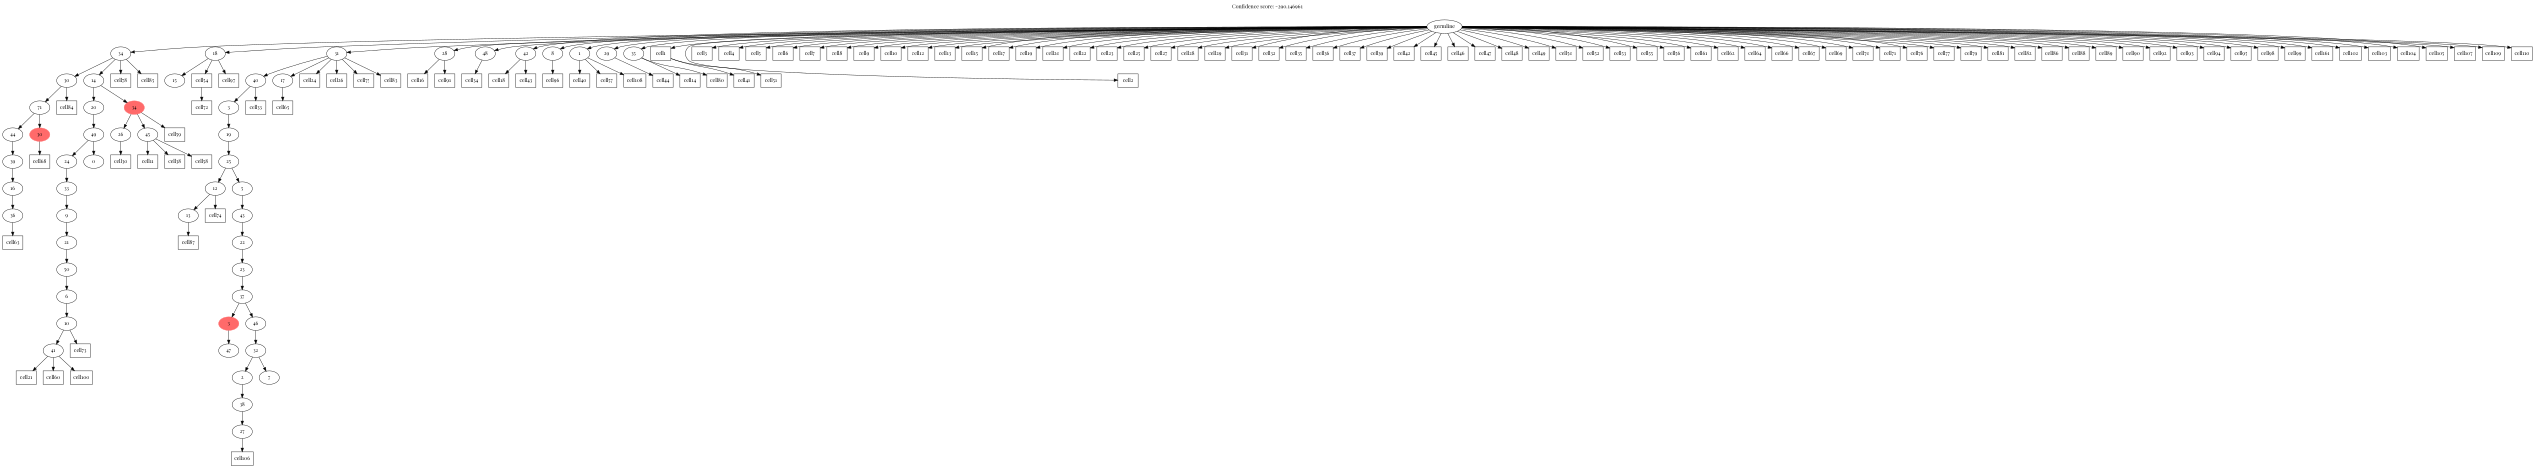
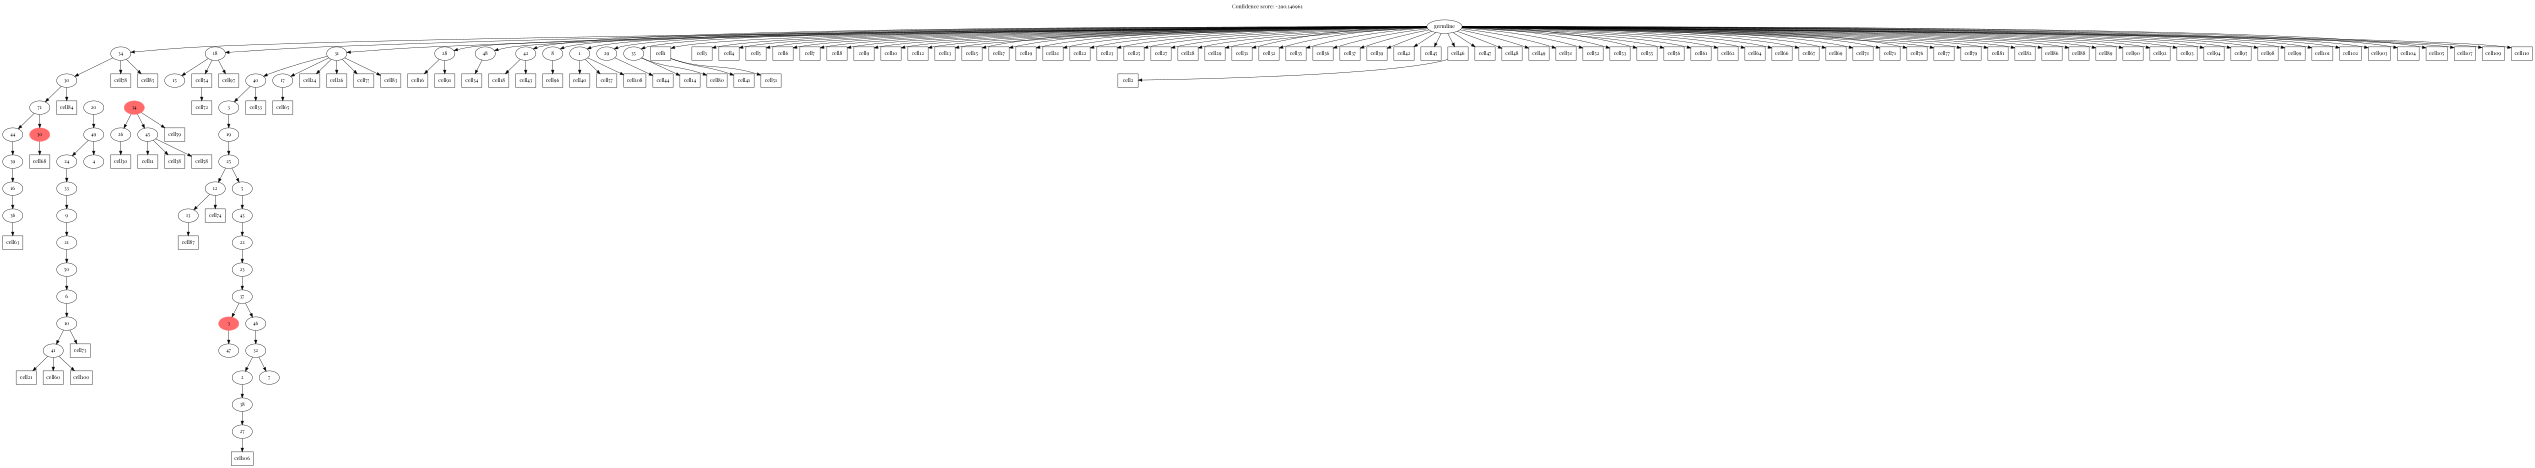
(2322, 54) -> (2322, 54)
(2379, 54) -> (2379, 54)
(760, 71) -> (1295, 75)
(94, 81) -> none
(94, 162) -> (94, 162)
